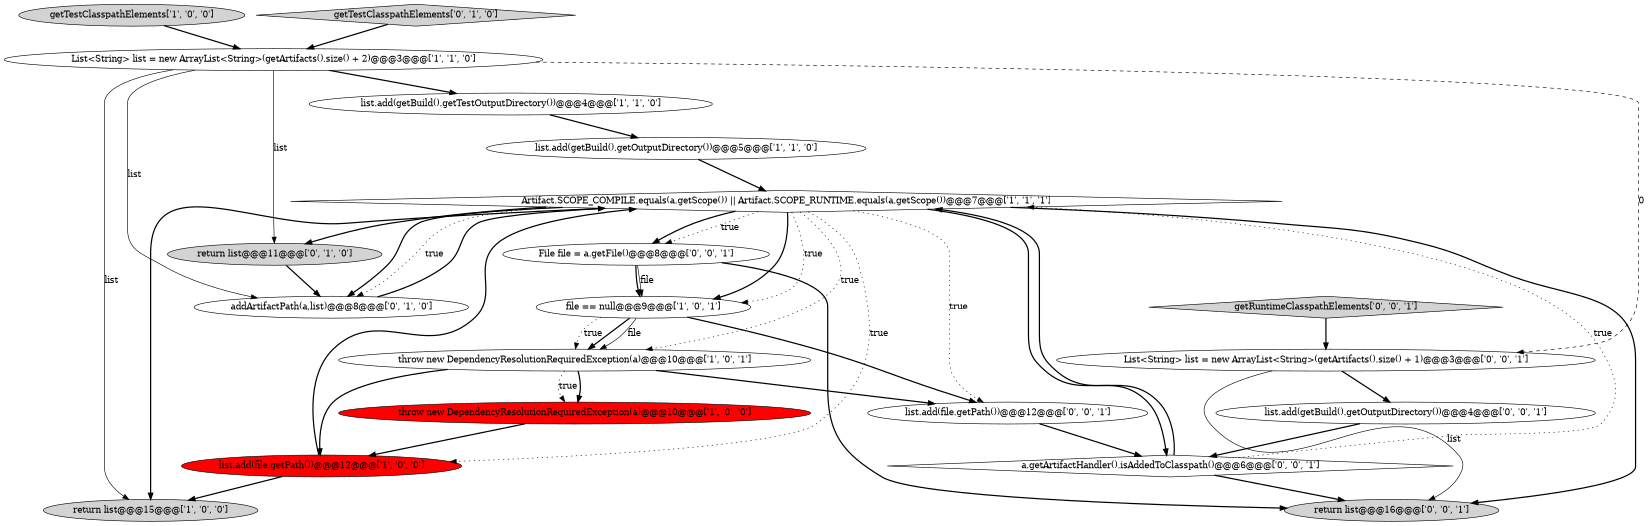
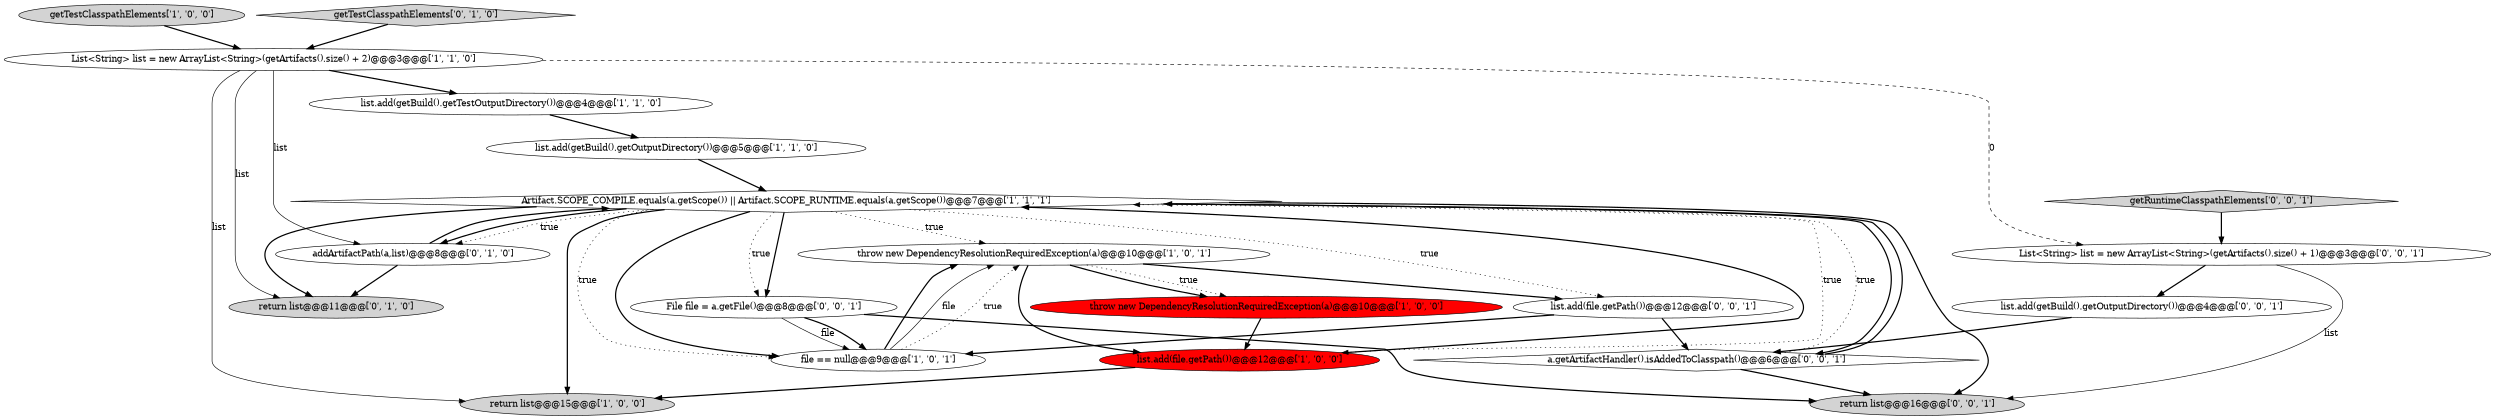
(301, 279) -> (377, 279)
(823, 351) -> (1263, 335)
